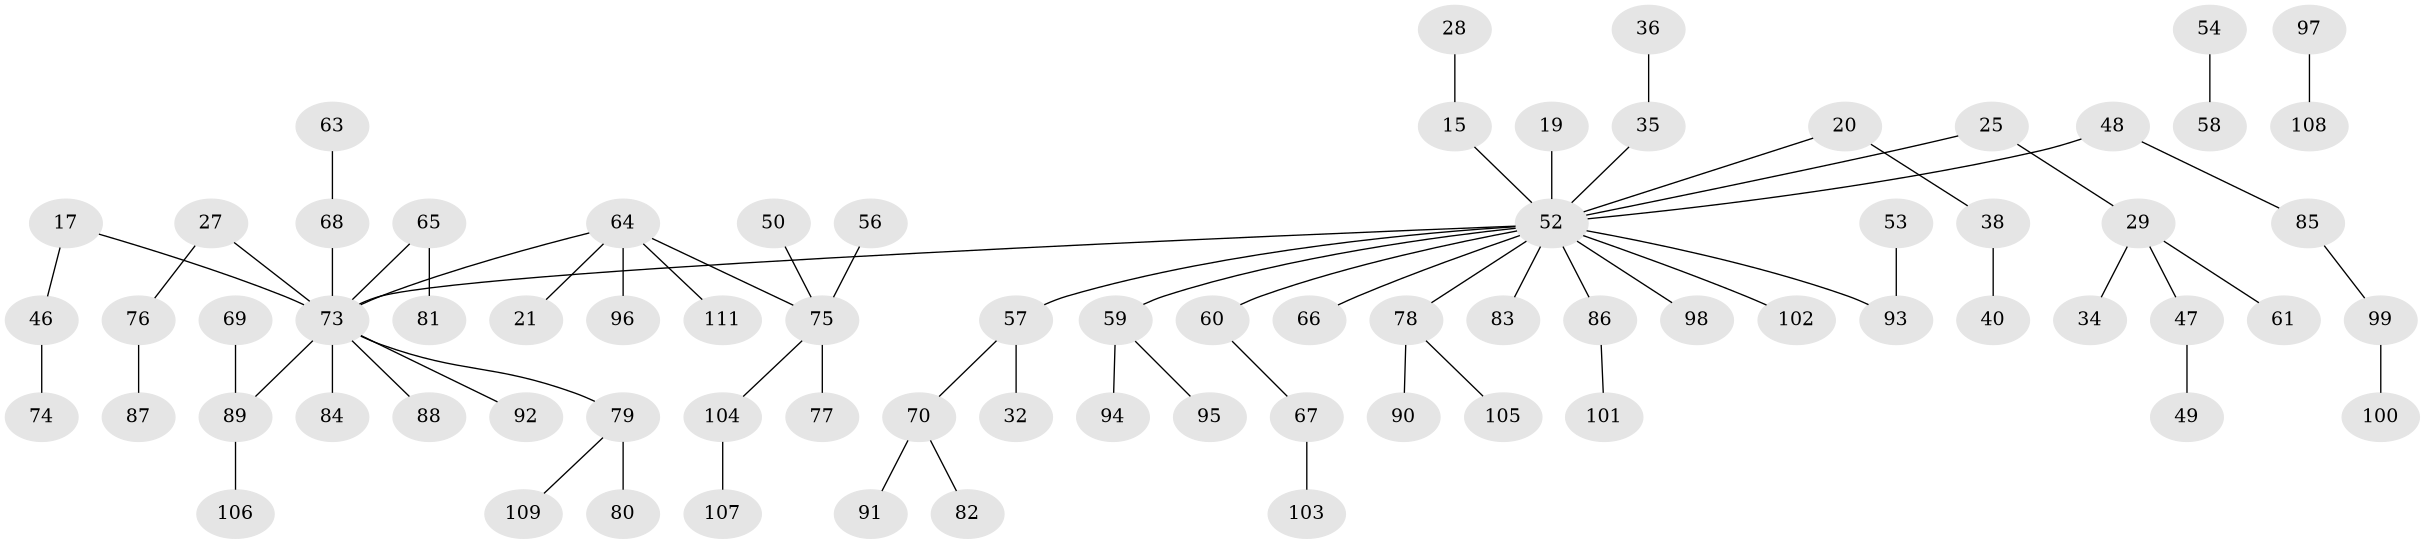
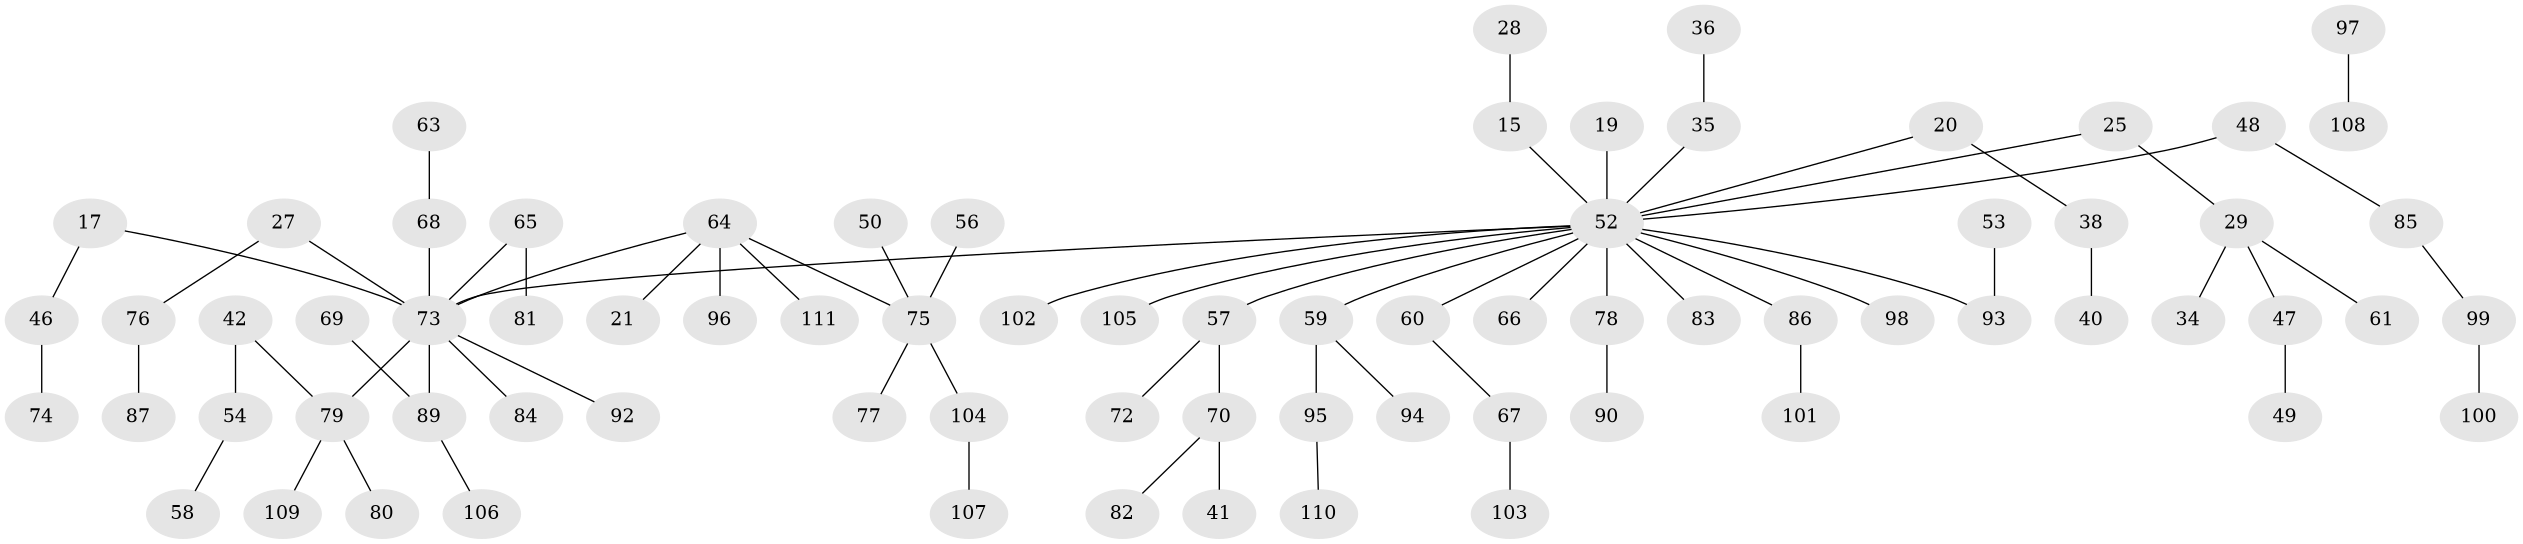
none -> (236, 320)
(1455, 368) -> (1358, 254)
(429, 417) -> none
(1016, 417) -> (1122, 417)
(871, 514) -> (1219, 514)
none -> (1319, 514)
